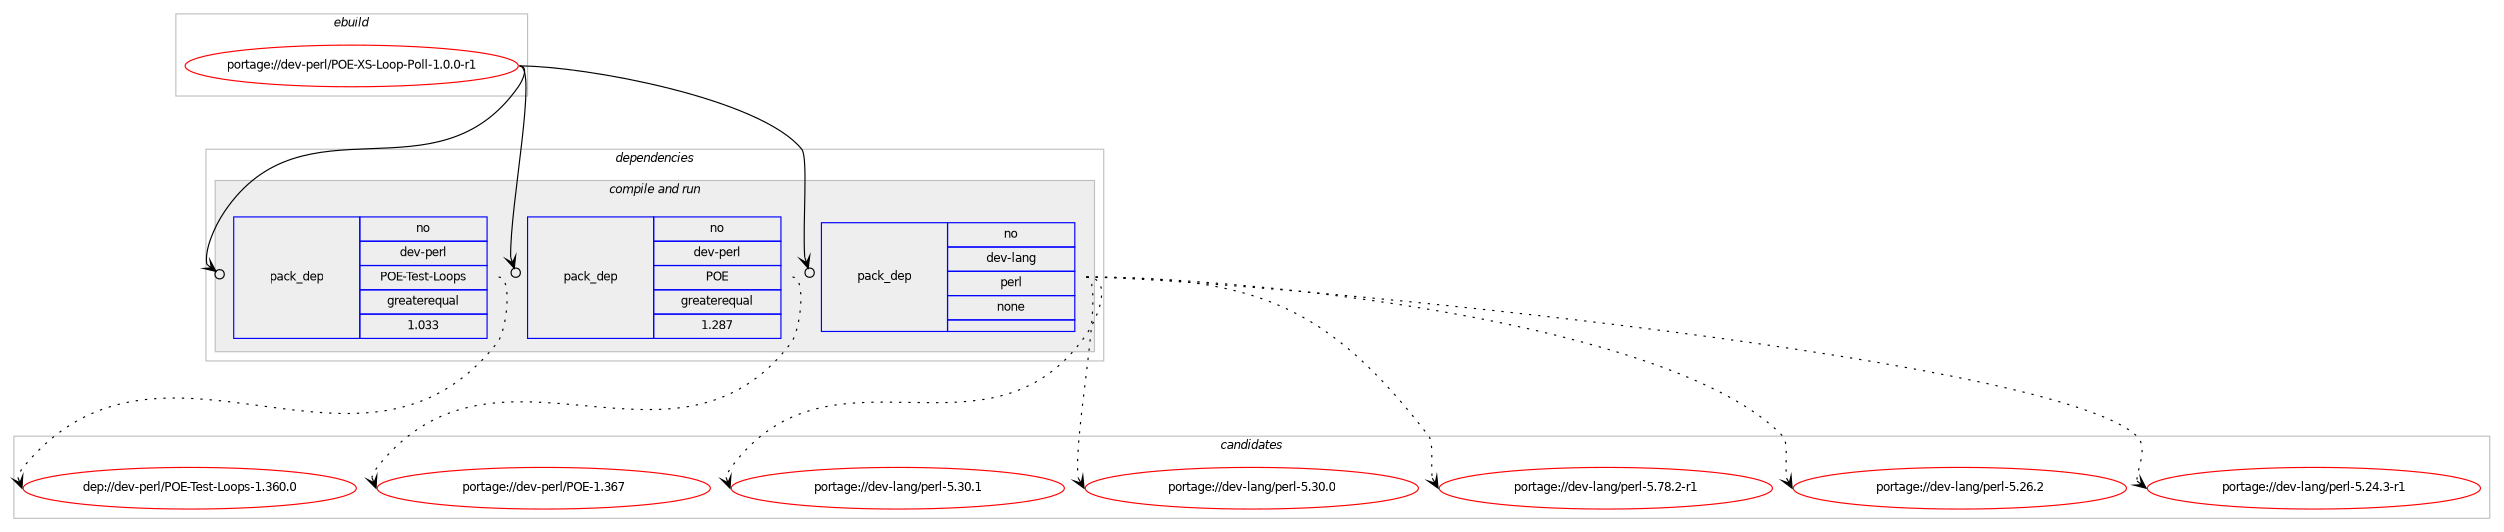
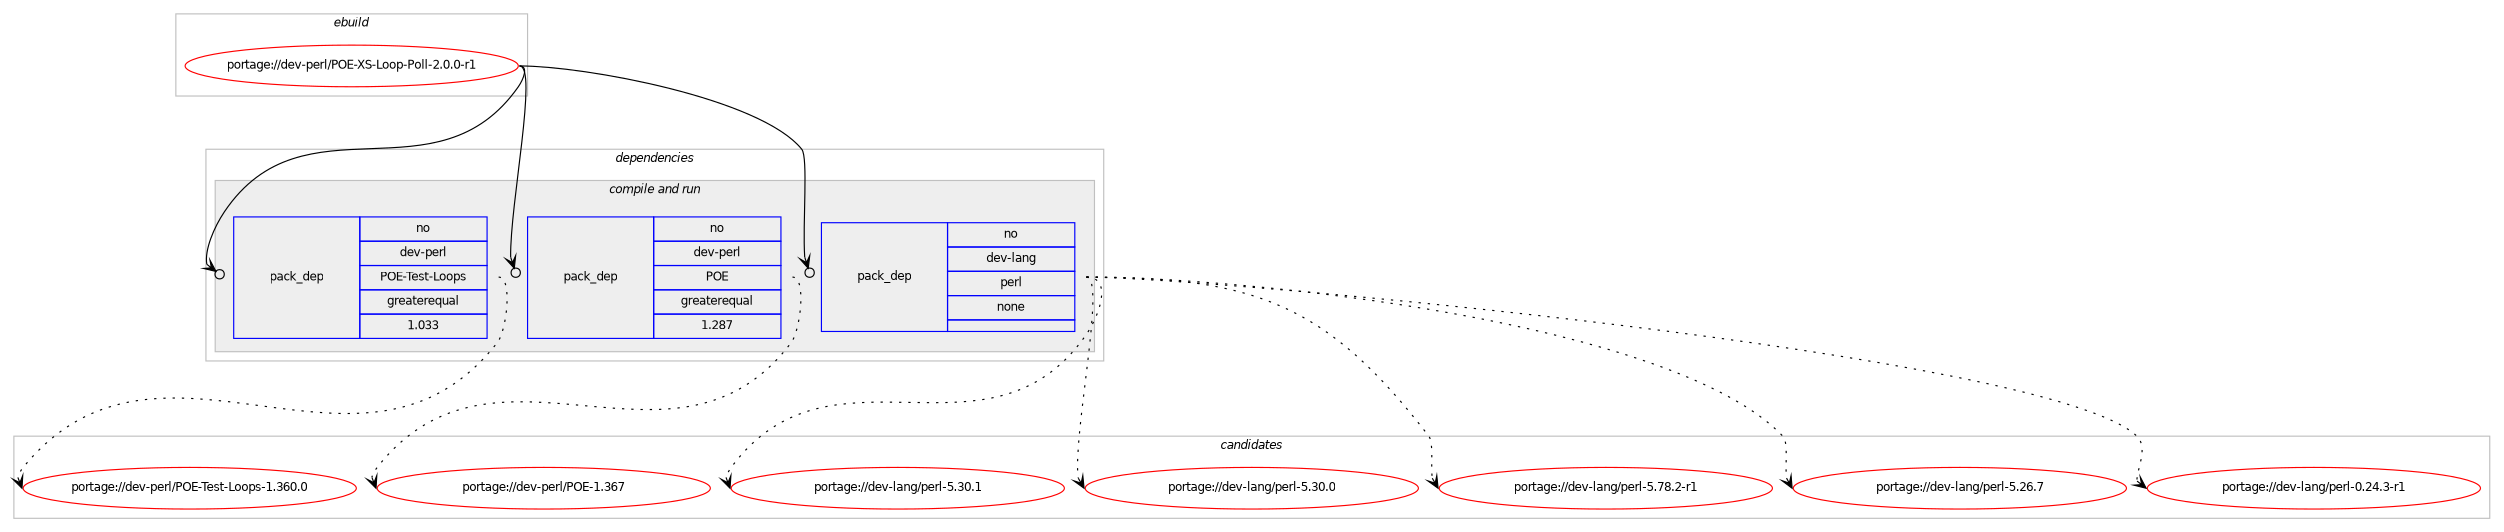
(352, 66) -> (352, 66)
(190, 488) -> (190, 488)
(1960, 488) -> (1960, 488)
(2314, 488) -> (2314, 488)
